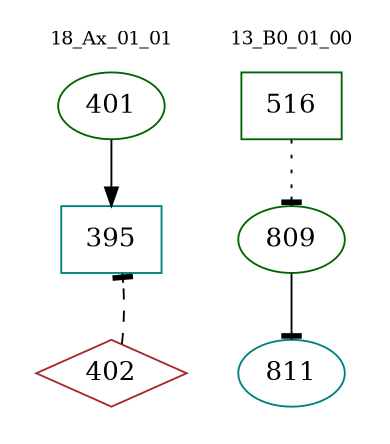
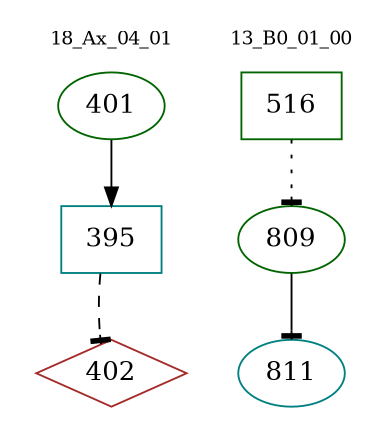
(111, 40) -> (111, 40)
(124, 314) -> (99, 304)
